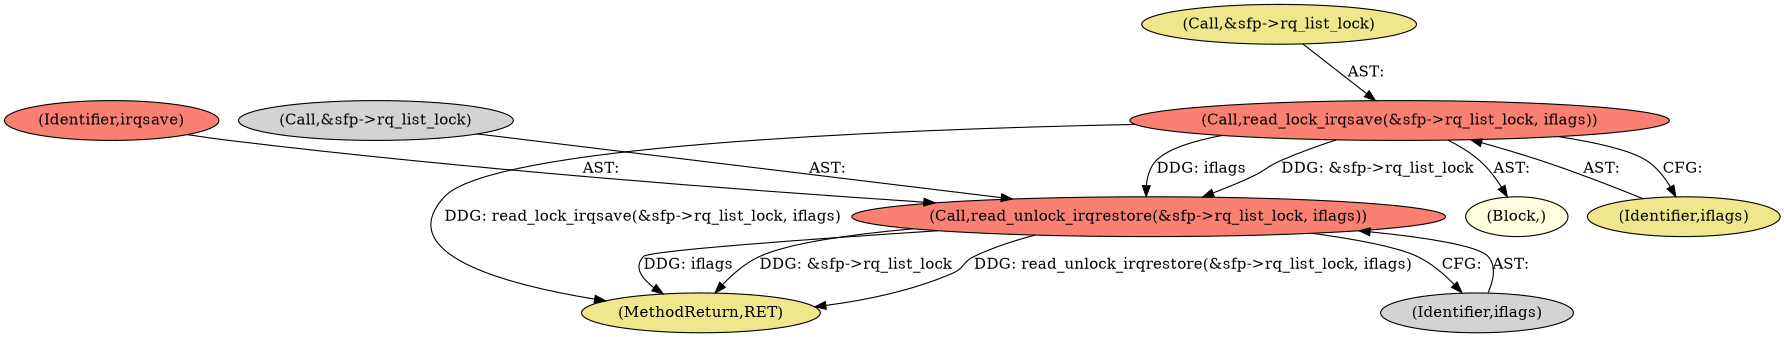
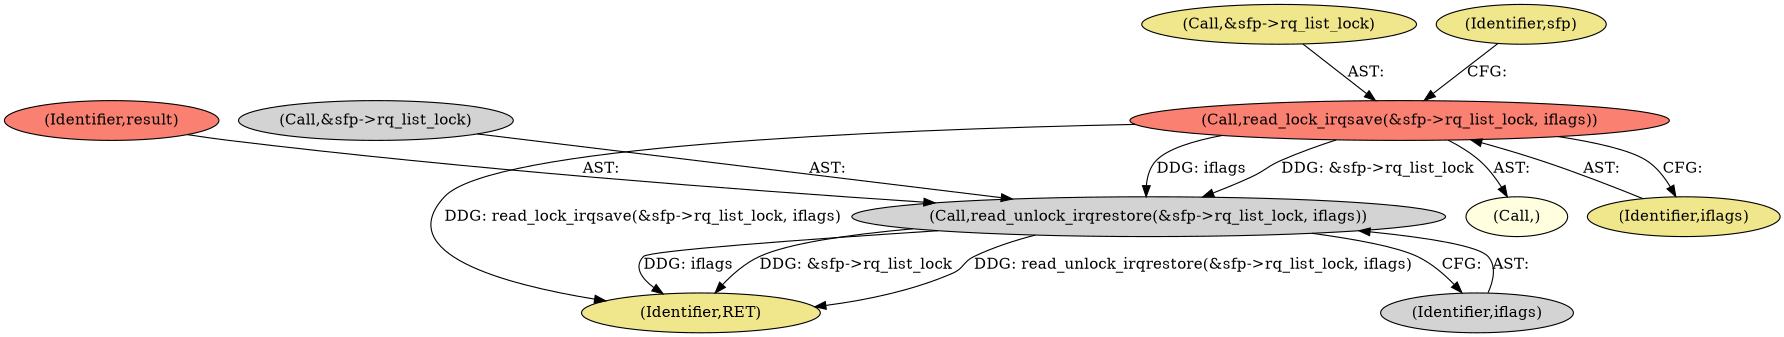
none -> (1521, 24)
(112, 121) -> (112, 121)
(1149, 217) -> (1149, 217)
(1517, 217) -> (1517, 217)
(701, 313) -> (701, 313)
